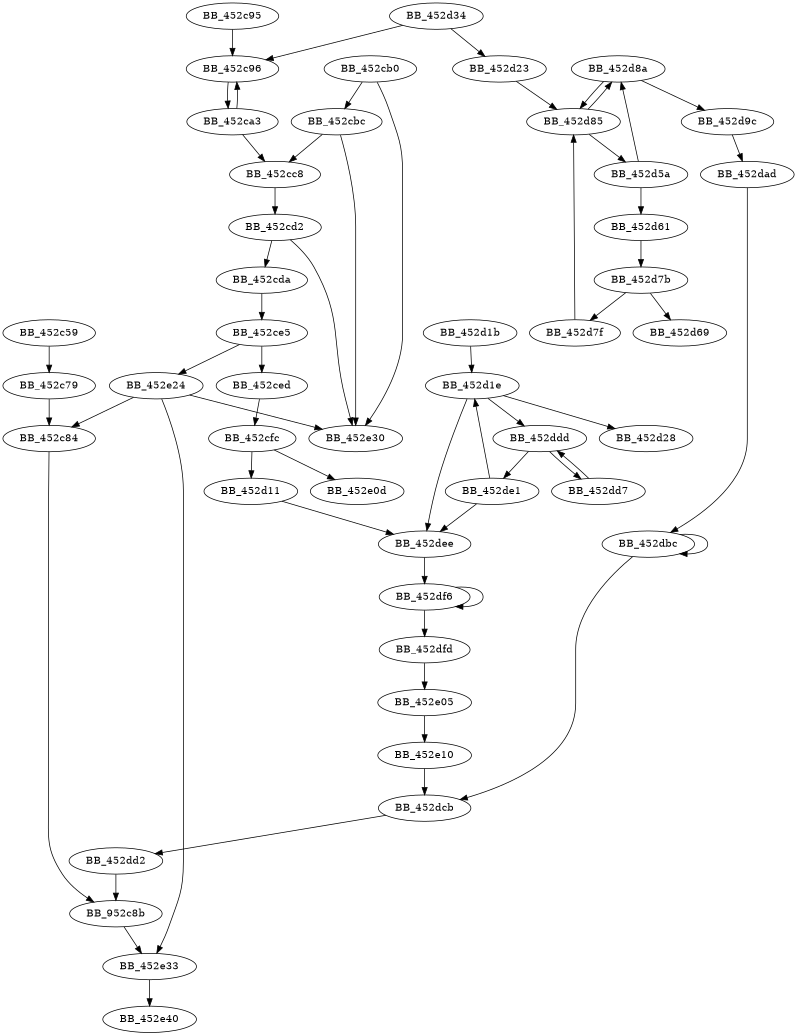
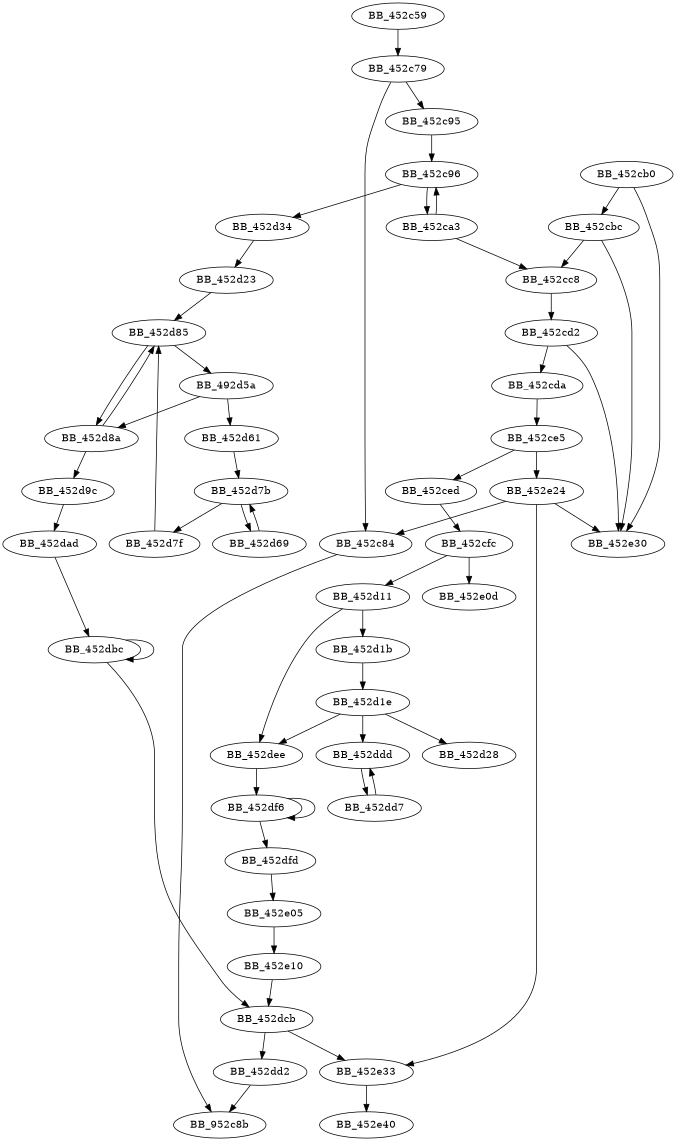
(338, 42) -> (351, 200)
none -> (413, 92)
(641, 175) -> (226, 386)
(492, 491) -> none
none -> (256, 521)
none -> (363, 620)
(131, 937) -> (313, 1044)
